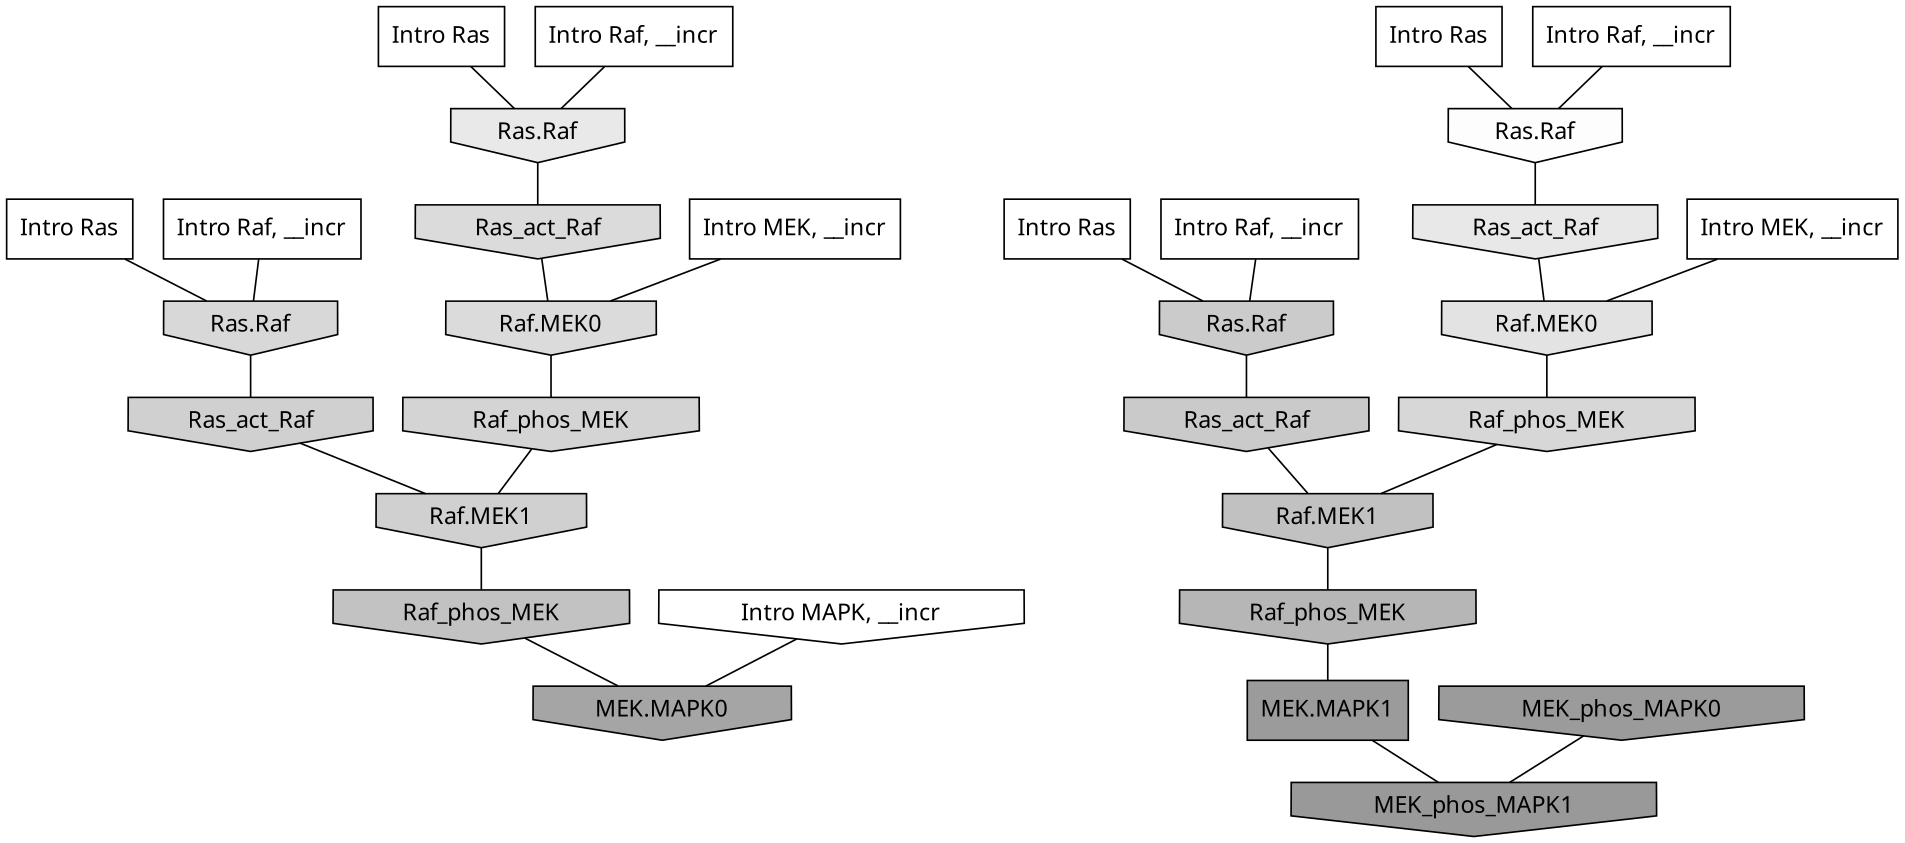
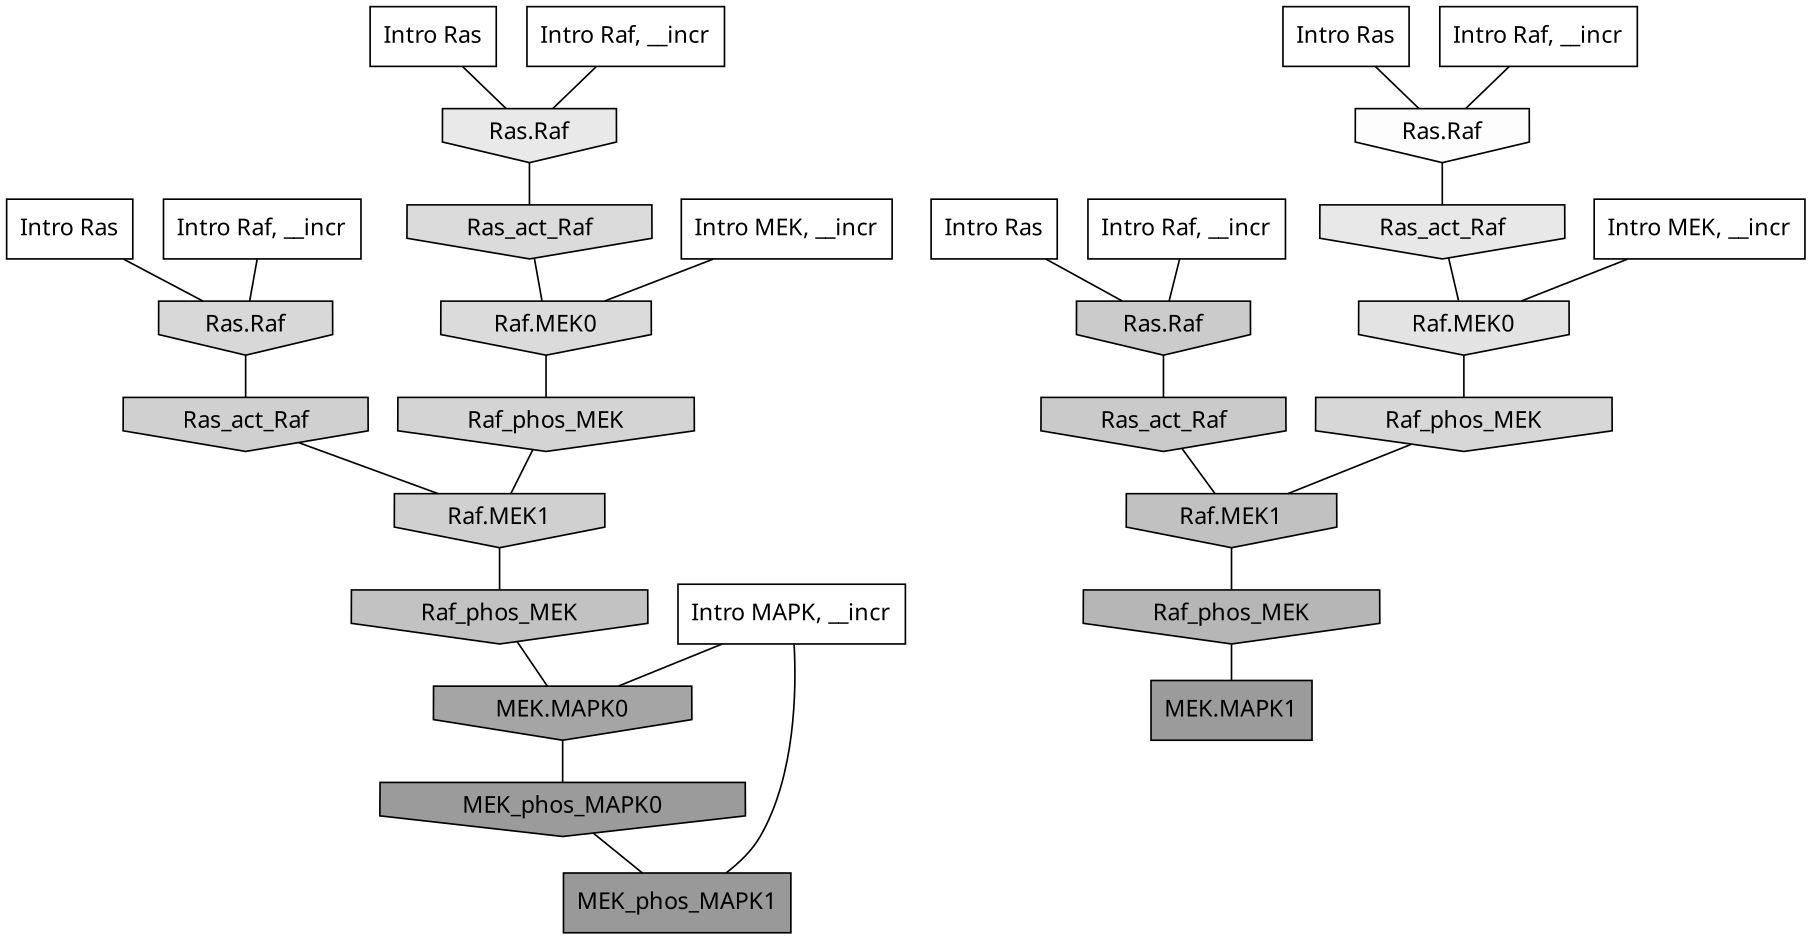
(841, 614) -> (792, 614)
none -> (563, 761)
(1405, 761) -> (785, 768)
(1474, 807) -> (677, 903)
